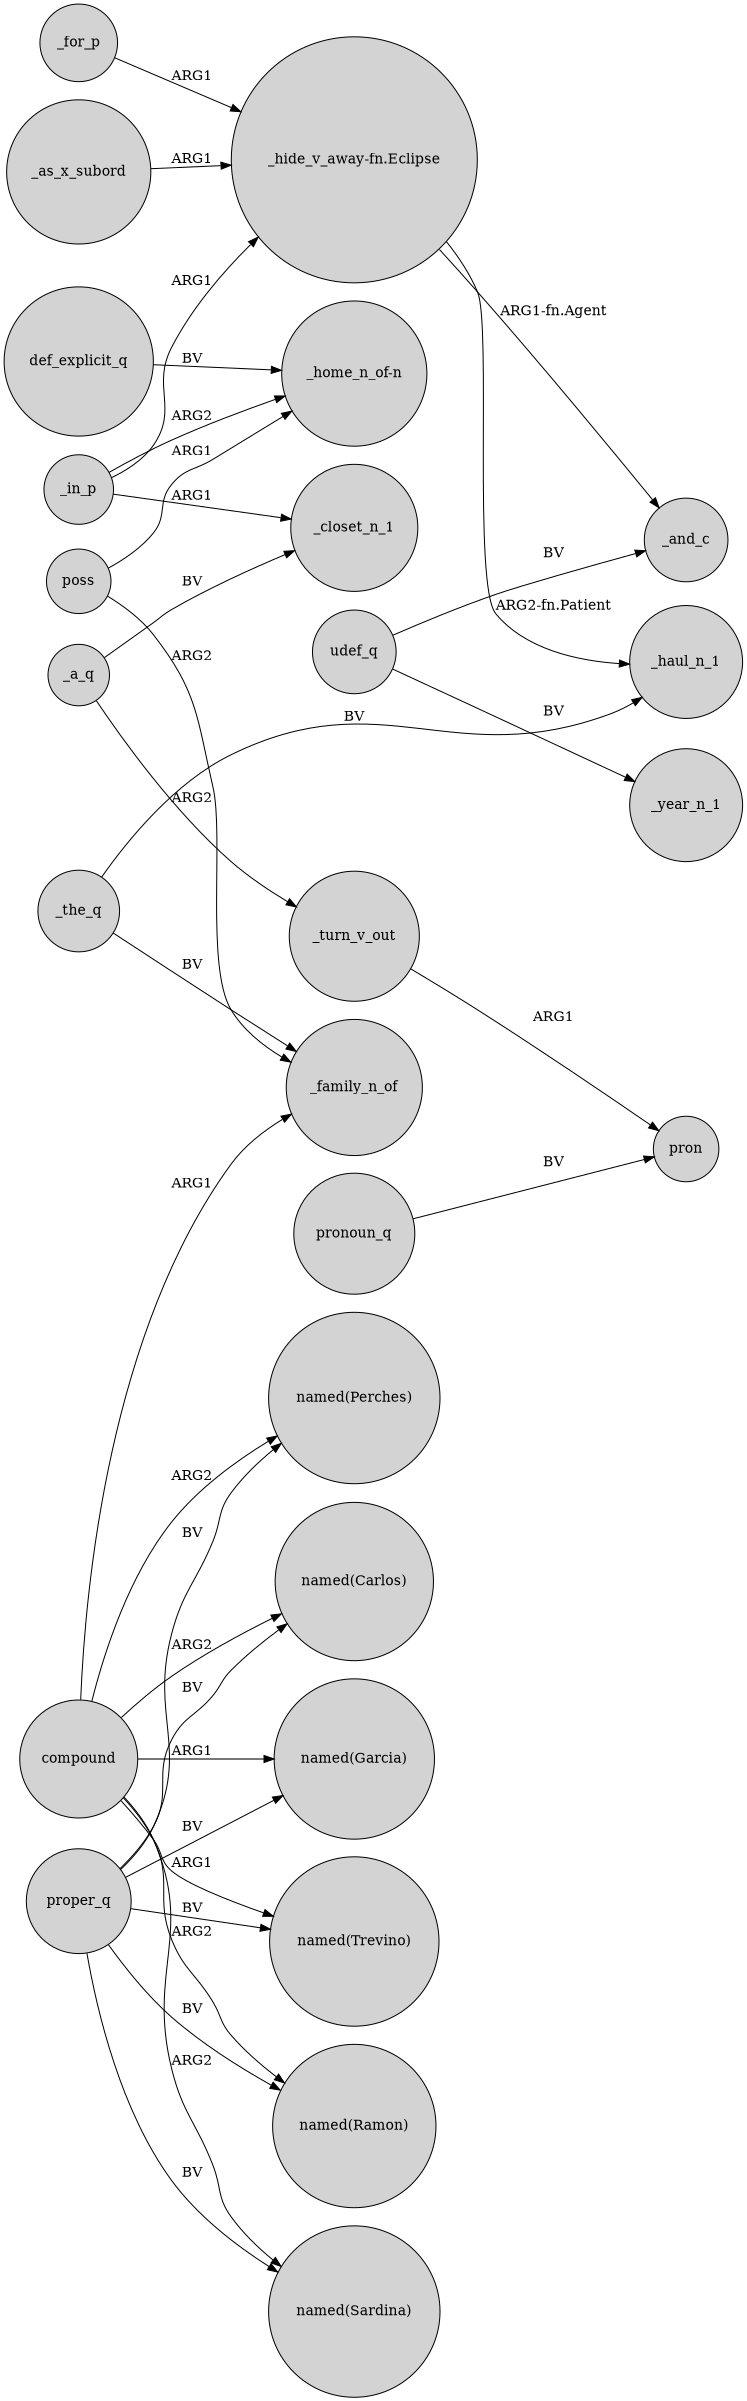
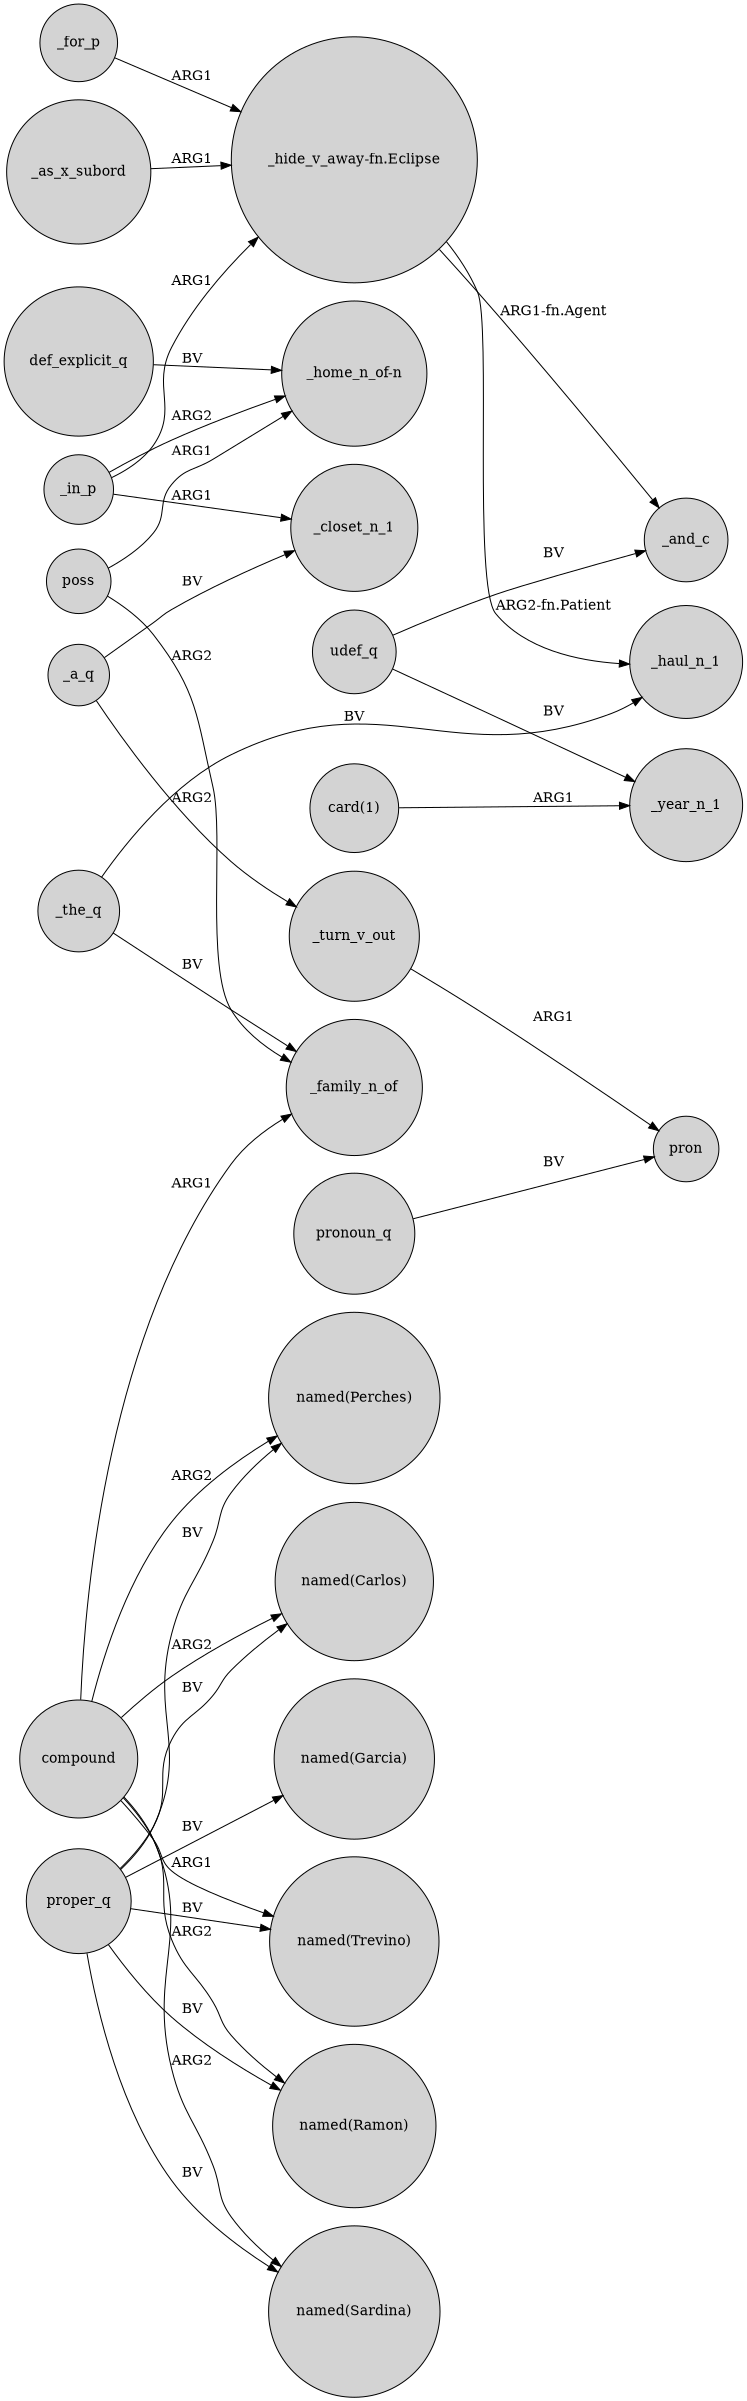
none -> (354, 808)
(201, 1759) -> none
